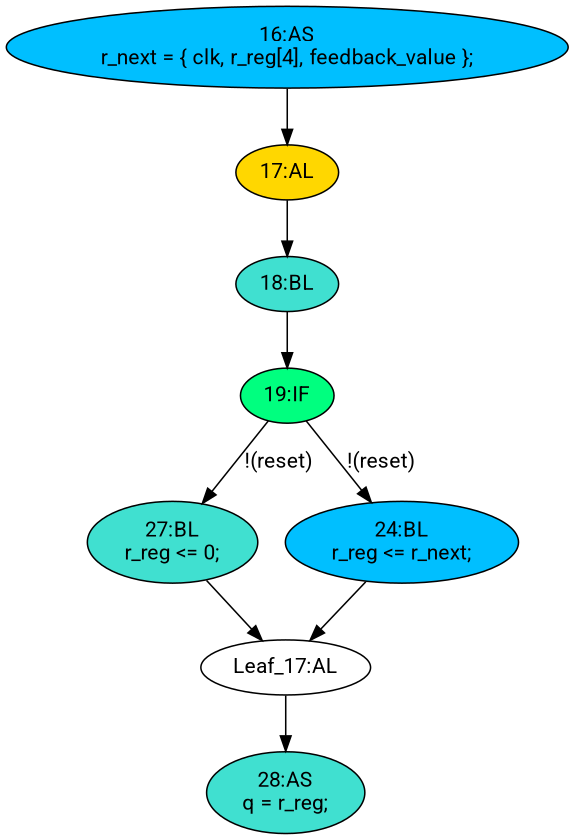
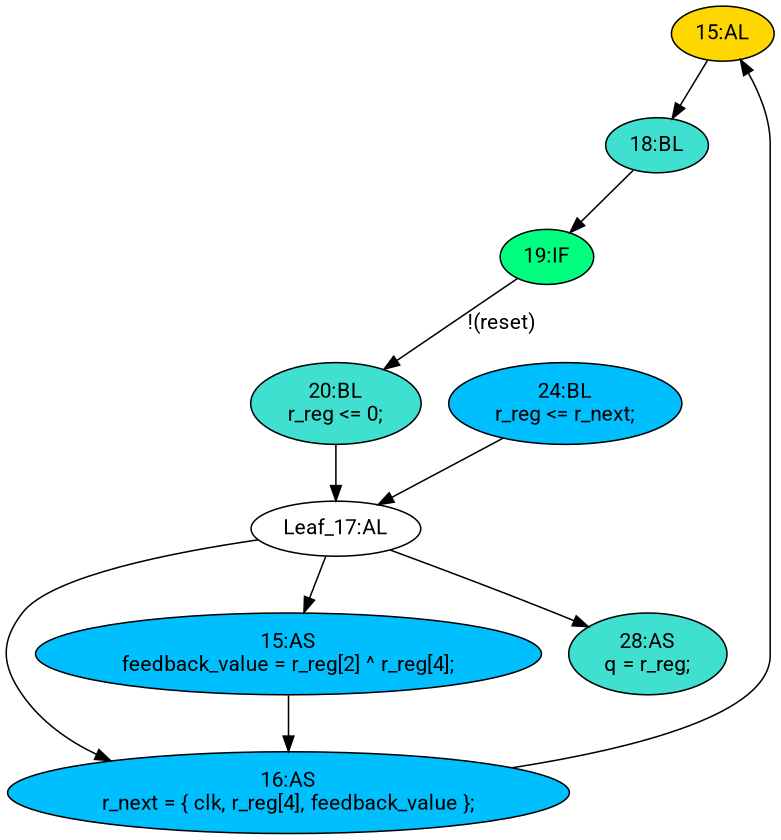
(287, 172) -> (723, 34)
(334, 456) -> none
(173, 542) -> (336, 404)
none -> (48, 594)
none -> (289, 654)
